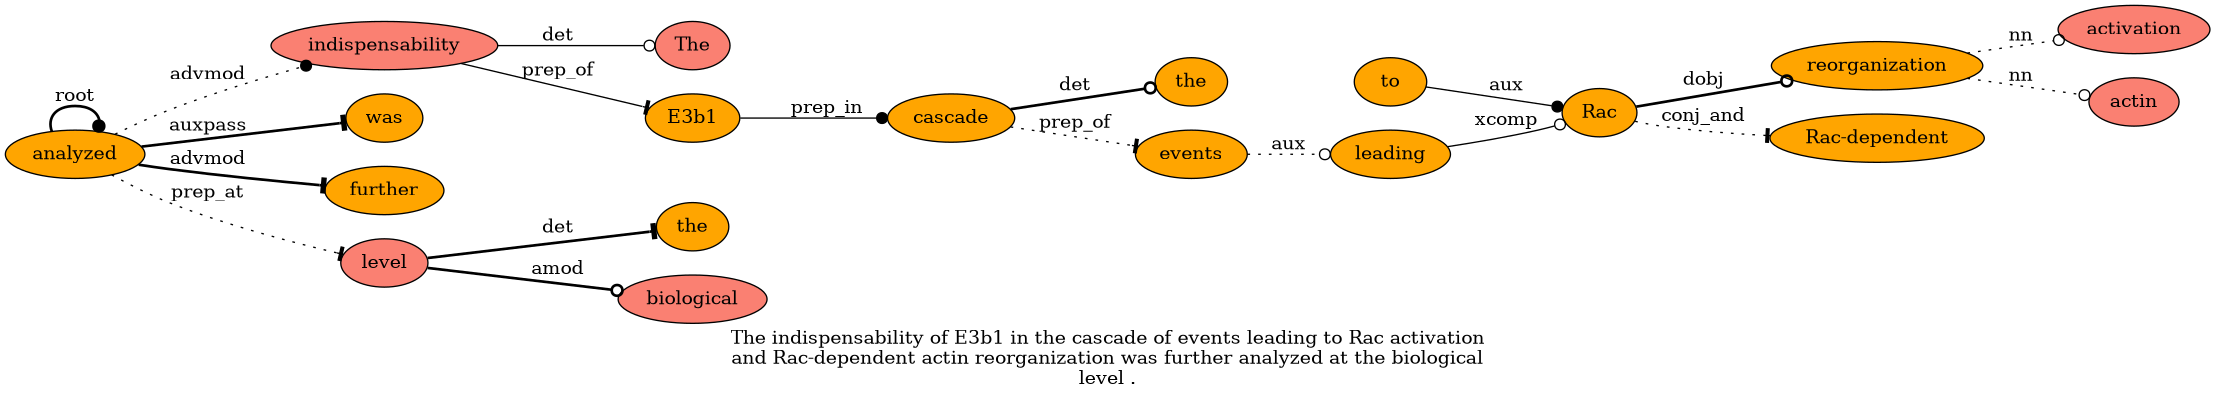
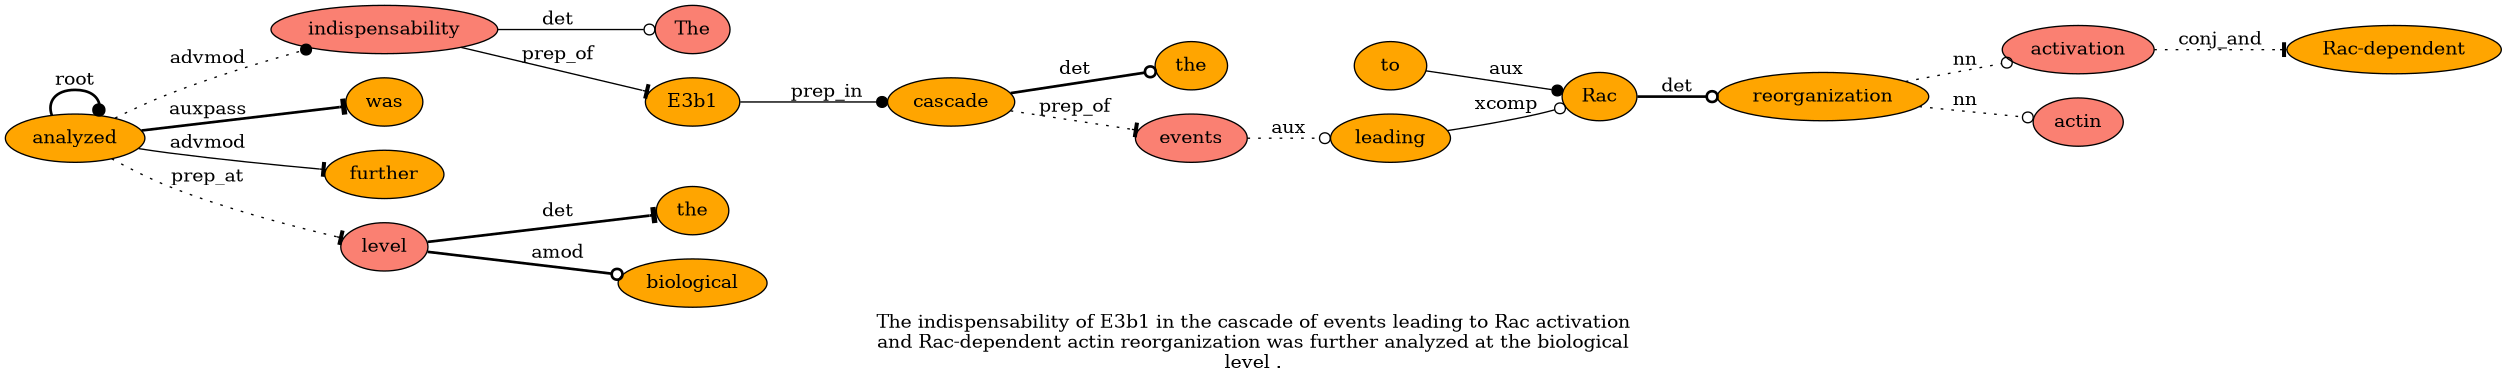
(1703, 80) -> (1677, 87)
(1699, 131) -> (2217, 50)
(1191, 154) -> (1191, 138)
(229, 176) -> (229, 160)
(693, 299) -> (693, 283)
